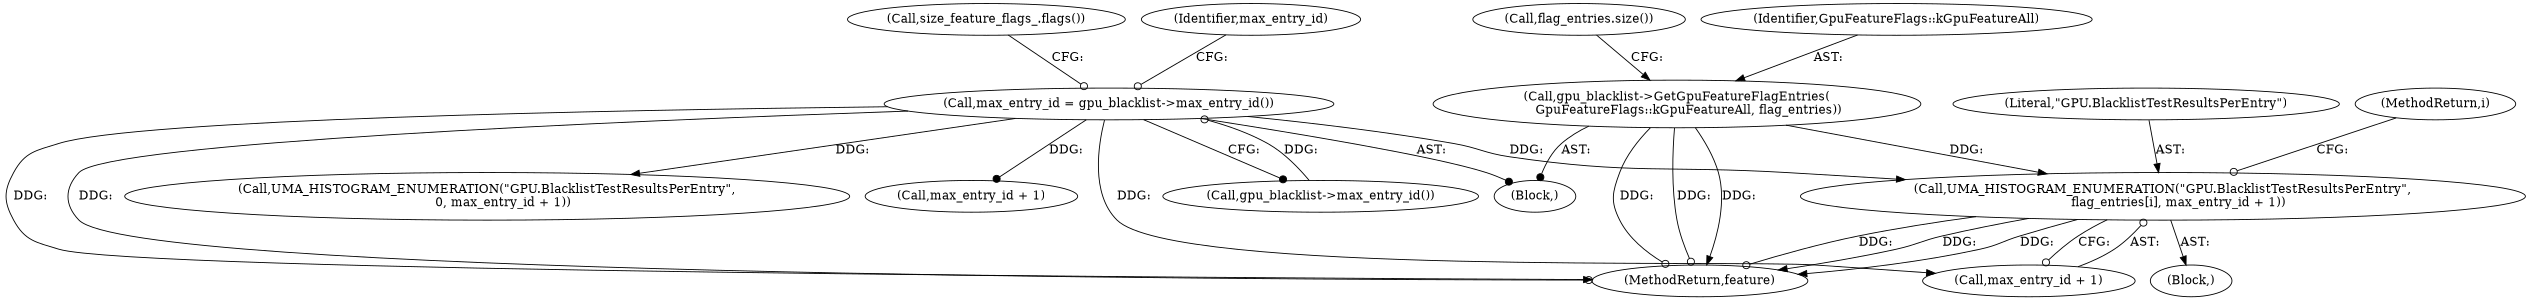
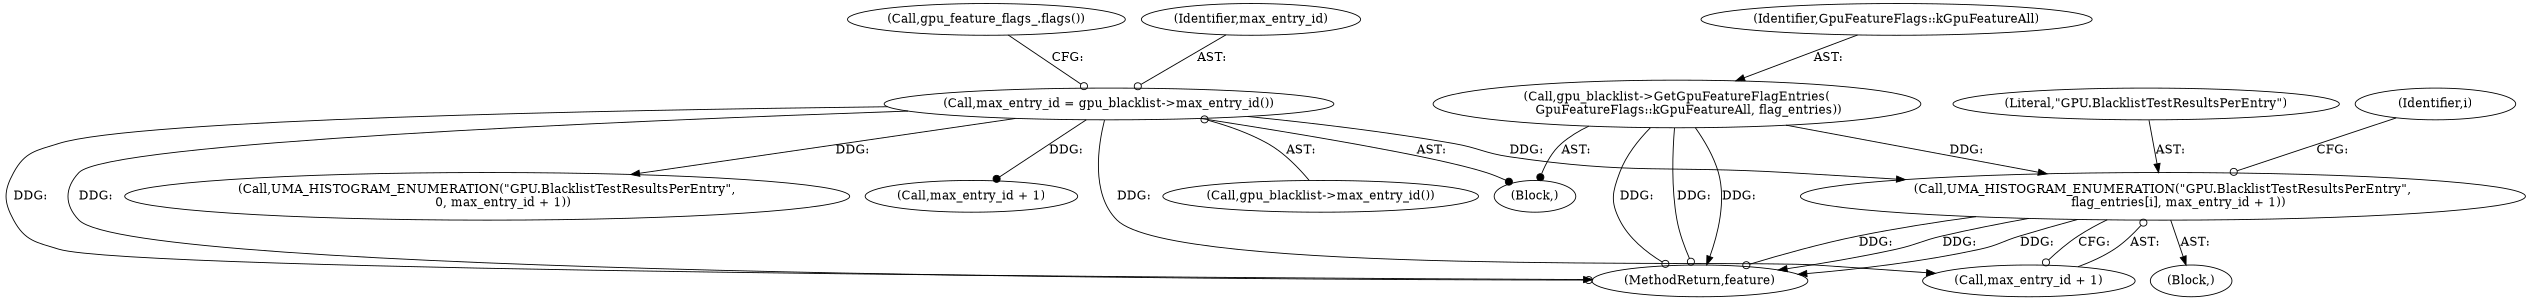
(986, 19) -> (986, 19)
(1579, 19) -> none
(1214, 58) -> (1214, 58)
(2435, 104) -> (2435, 104)
(1212, 149) -> none
(1303, 150) -> (1303, 150)
